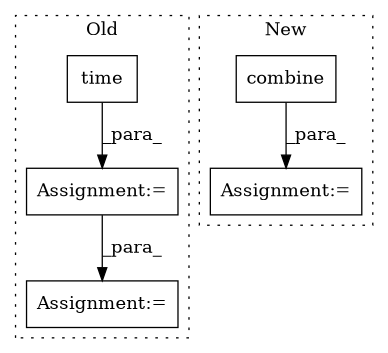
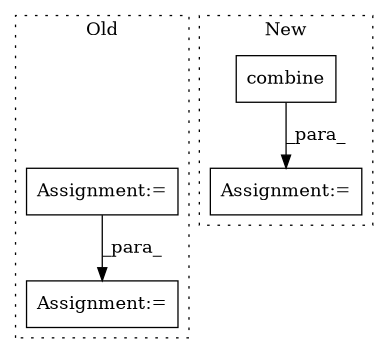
(102, 79) -> none
